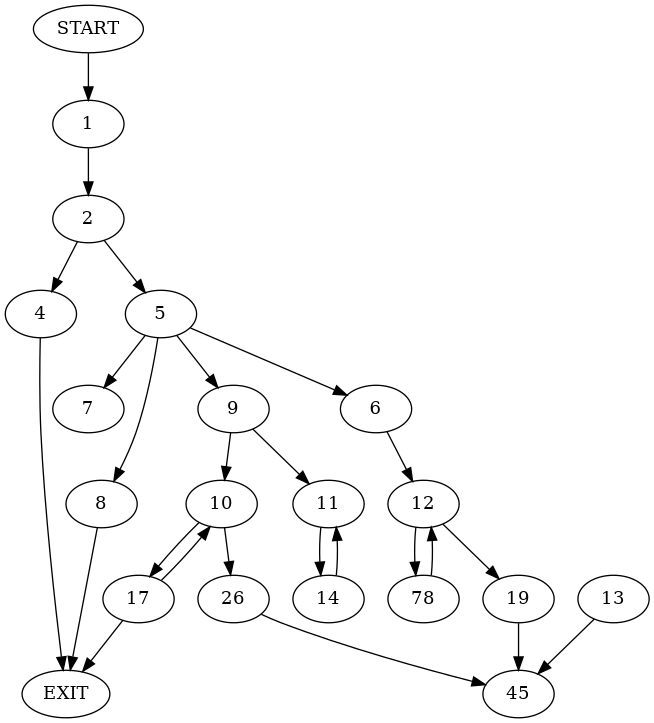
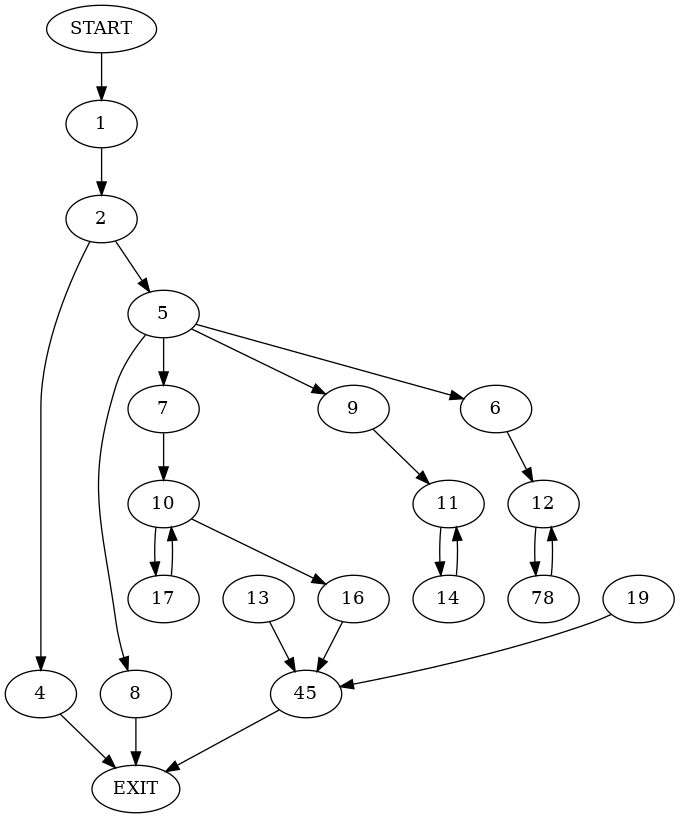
(228, 450) -> (164, 450)
(466, 547) -> none
(234, 599) -> (354, 599)
(107, 641) -> (228, 738)
